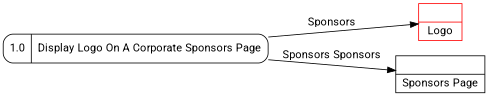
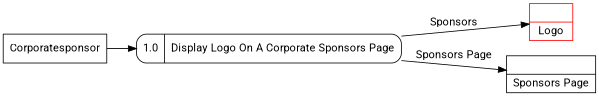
none -> (55, 49)
(332, 55) -> (454, 55)
